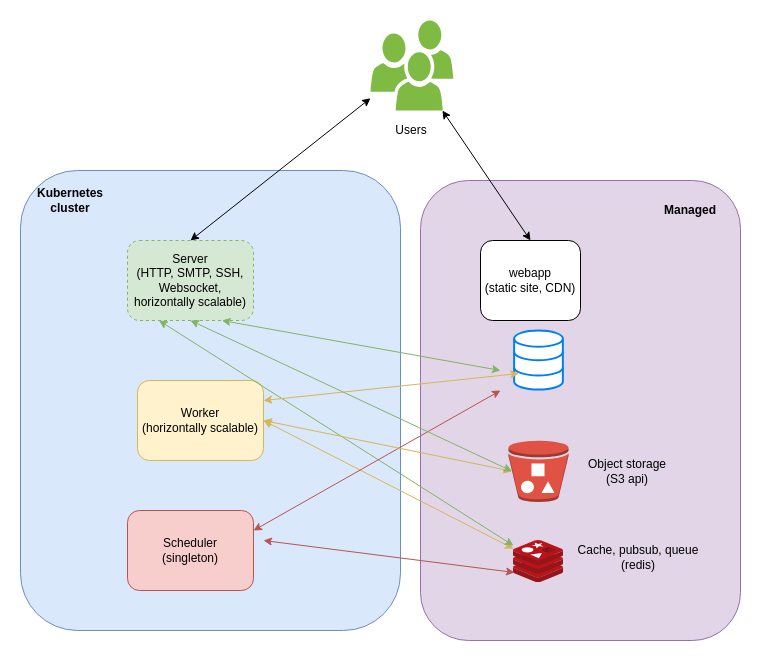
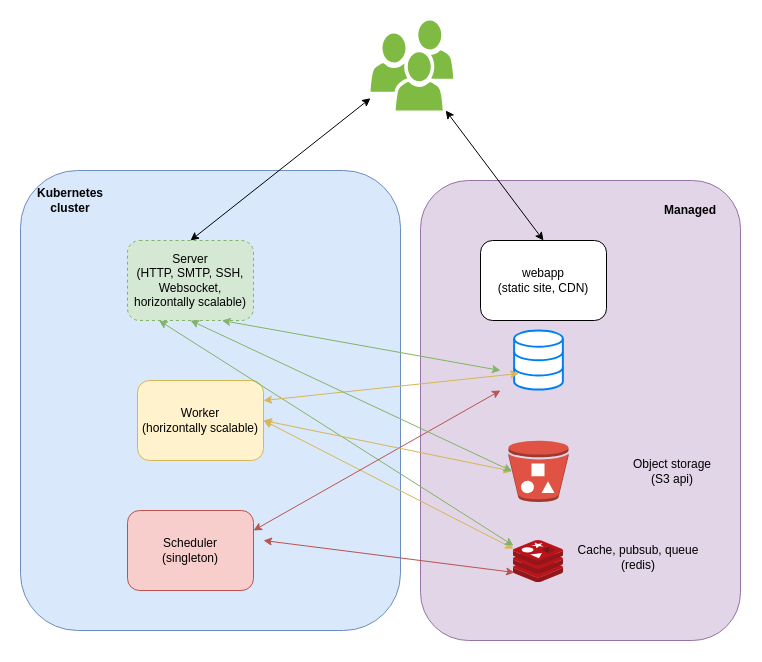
(412, 131) -> none
(531, 281) -> (544, 281)
(627, 471) -> (672, 471)
